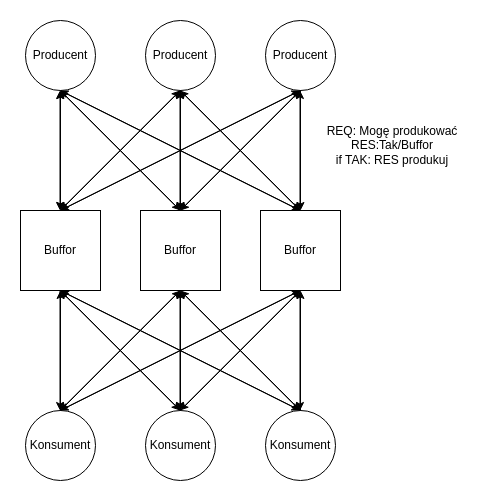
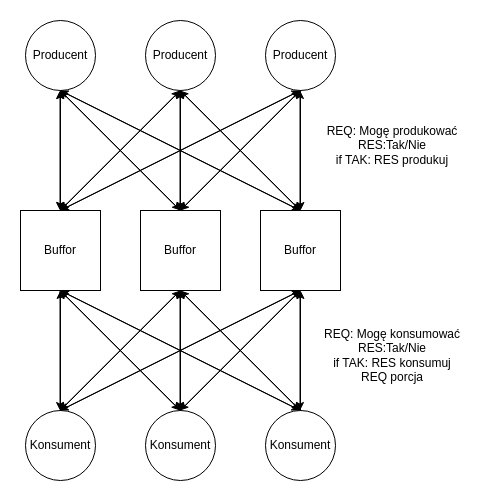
(393, 146) -> (393, 146)
none -> (393, 356)
